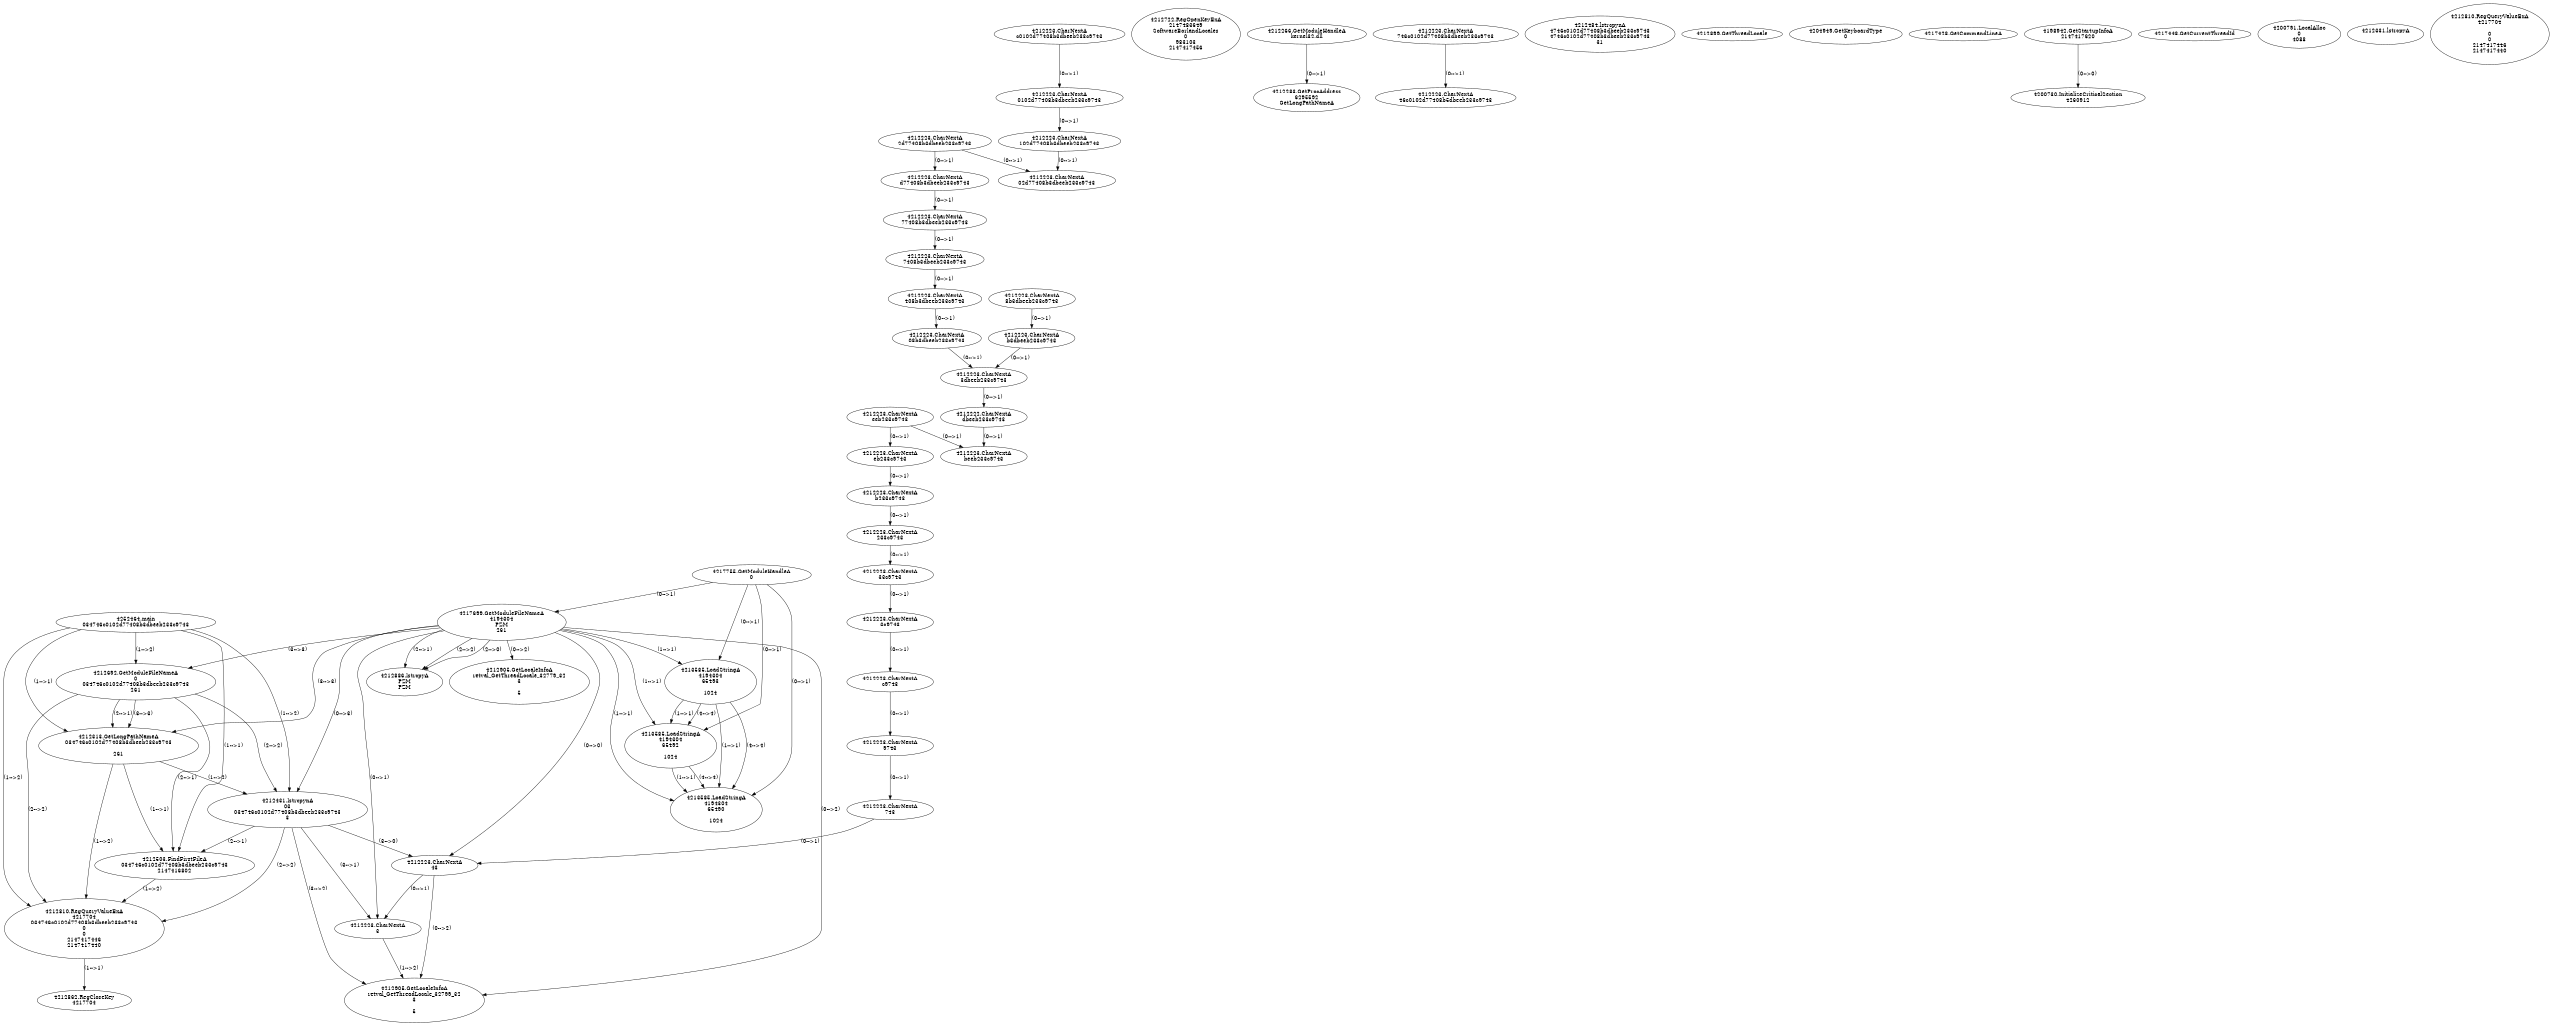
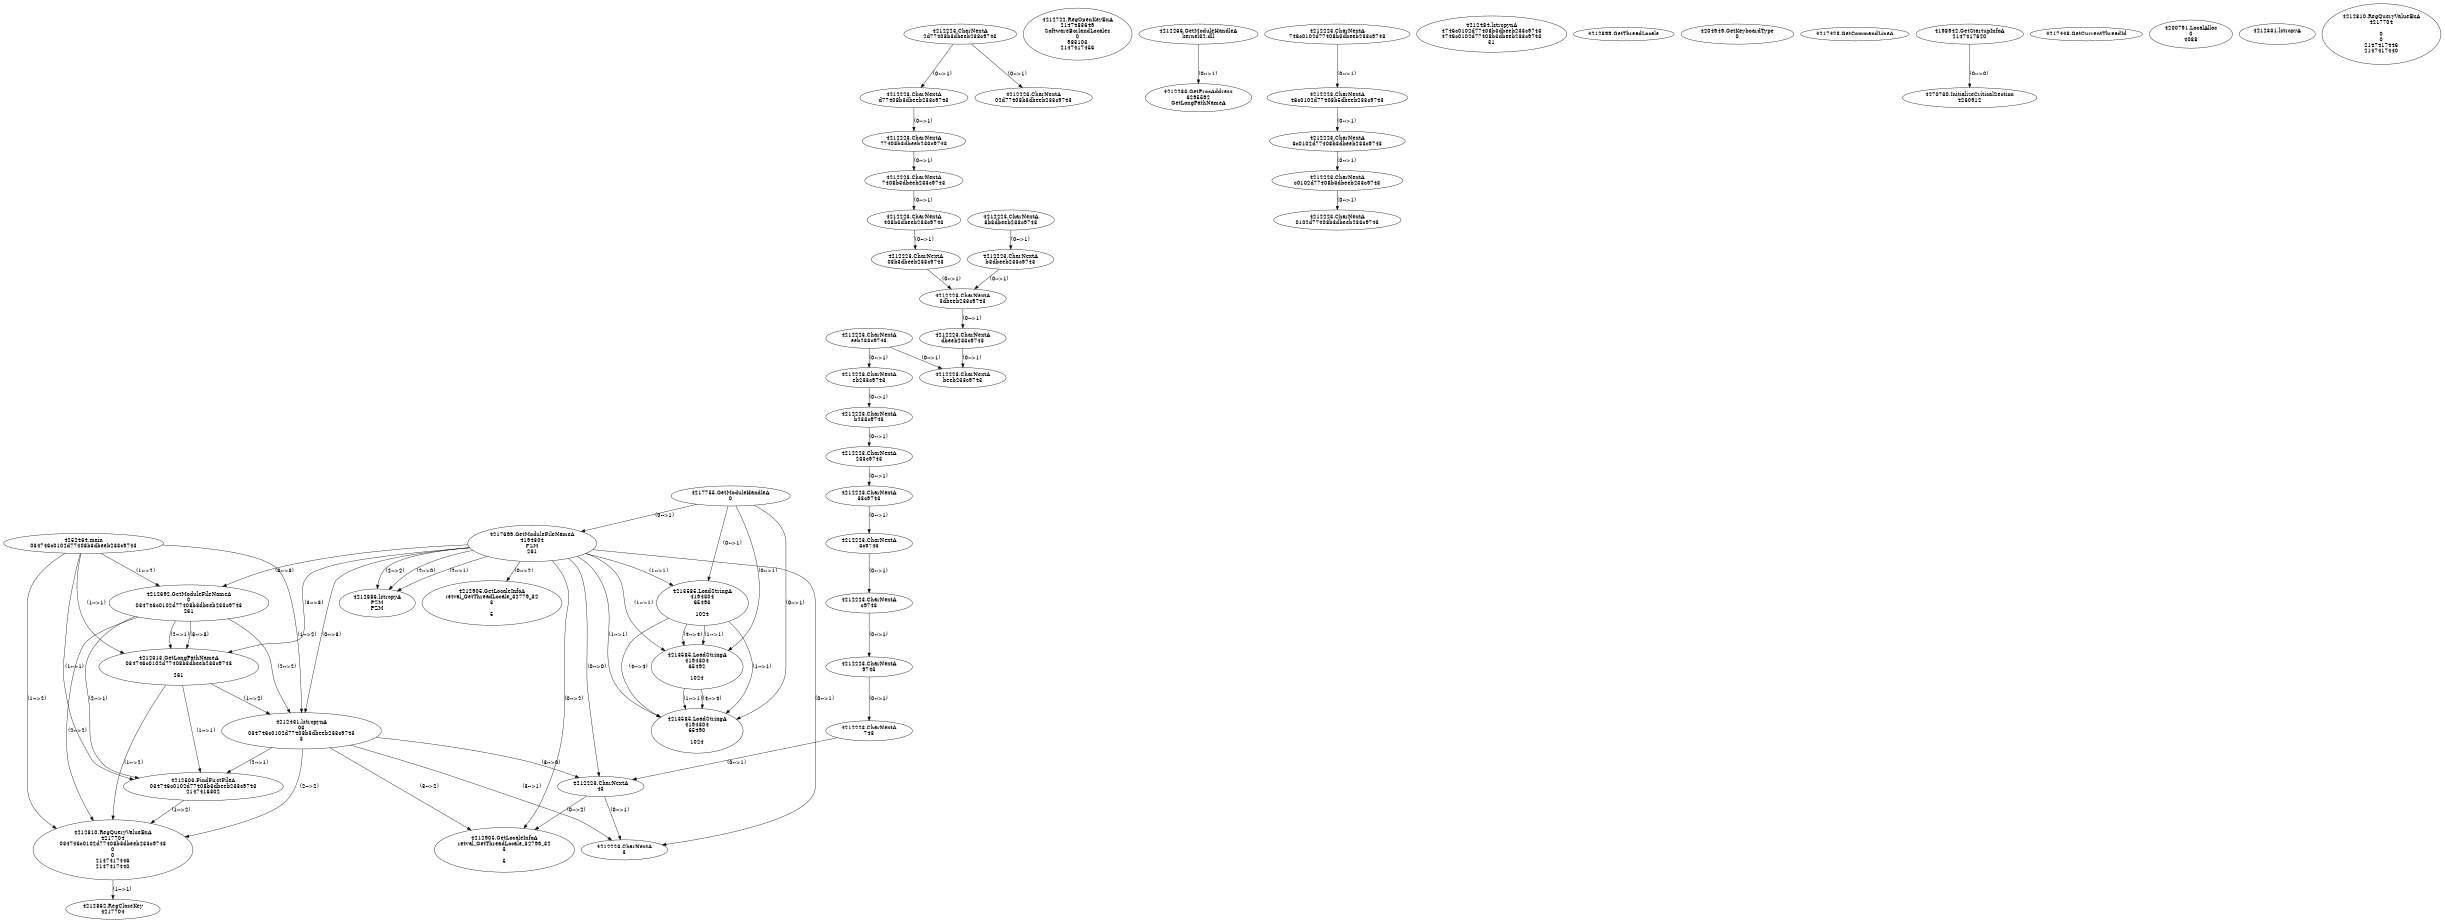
(2078, 98) -> (1970, 98)
(1060, 141) -> none
none -> (1337, 141)
(984, 417) -> (963, 338)
(392, 957) -> none
